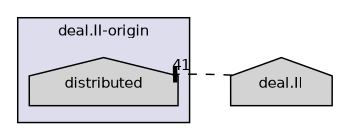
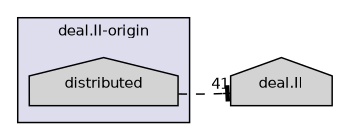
(206, 74) -> (200, 94)
